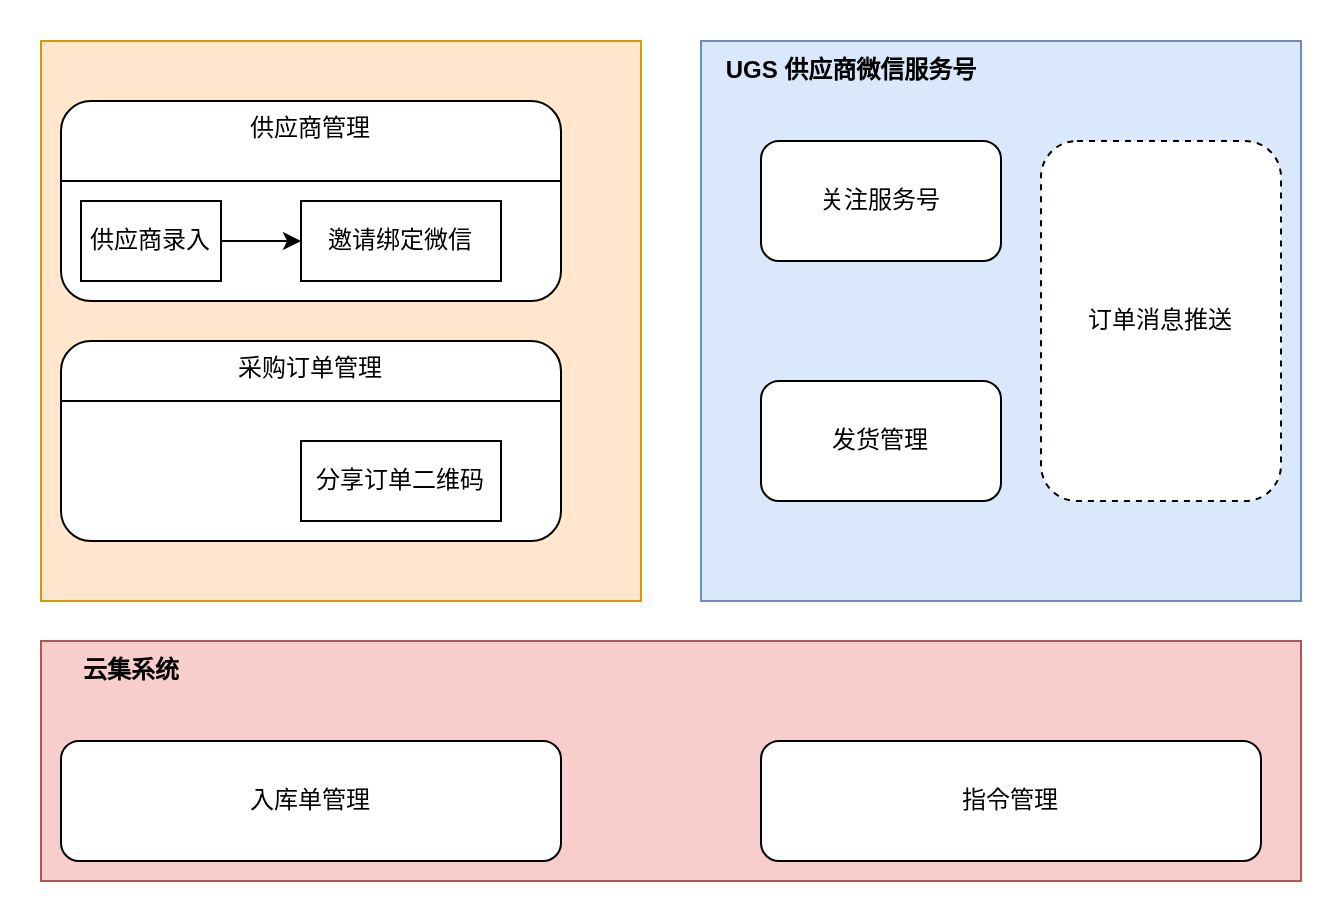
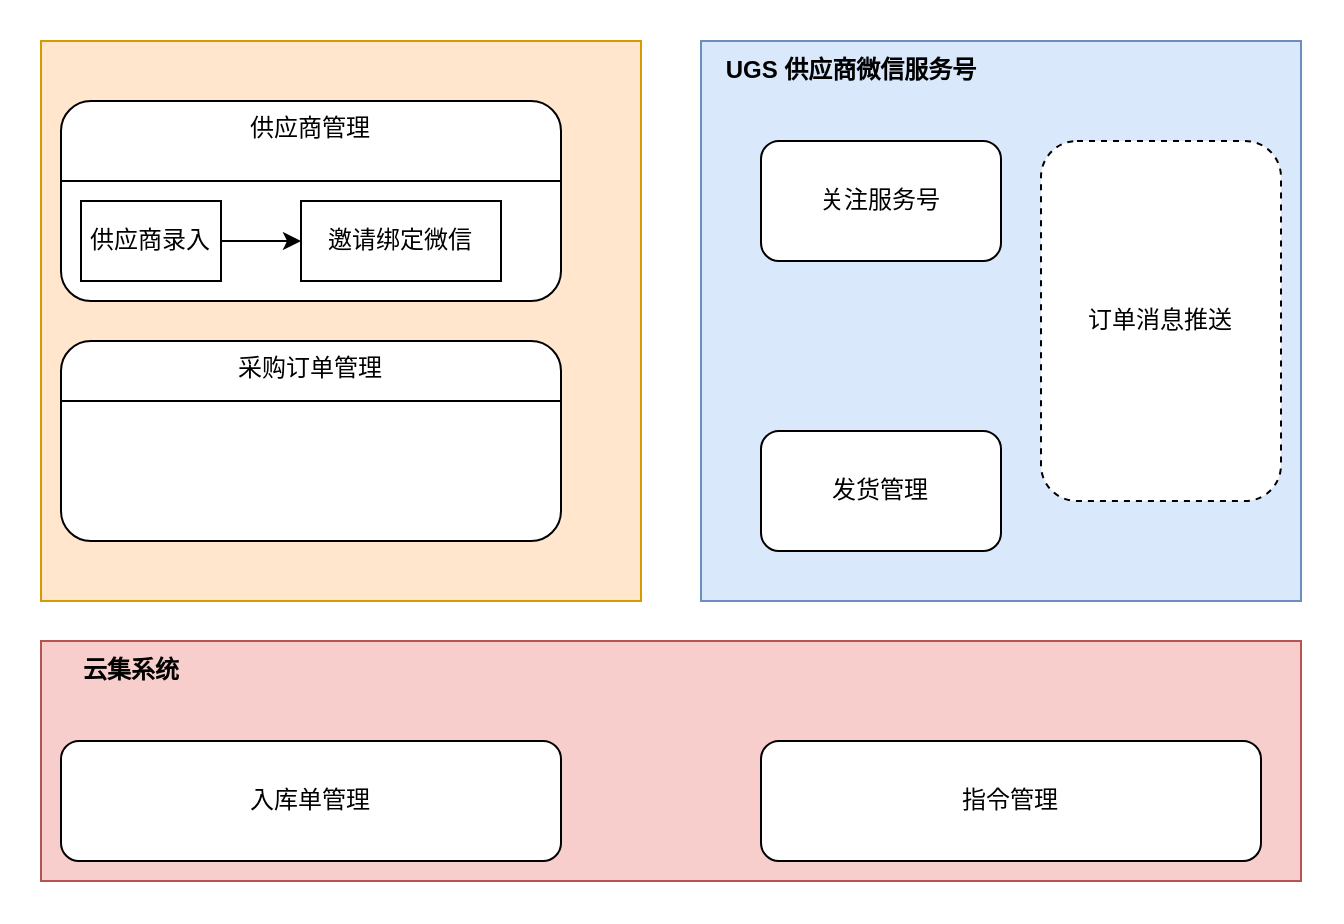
(881, 441) -> (881, 491)
(401, 481) -> none
